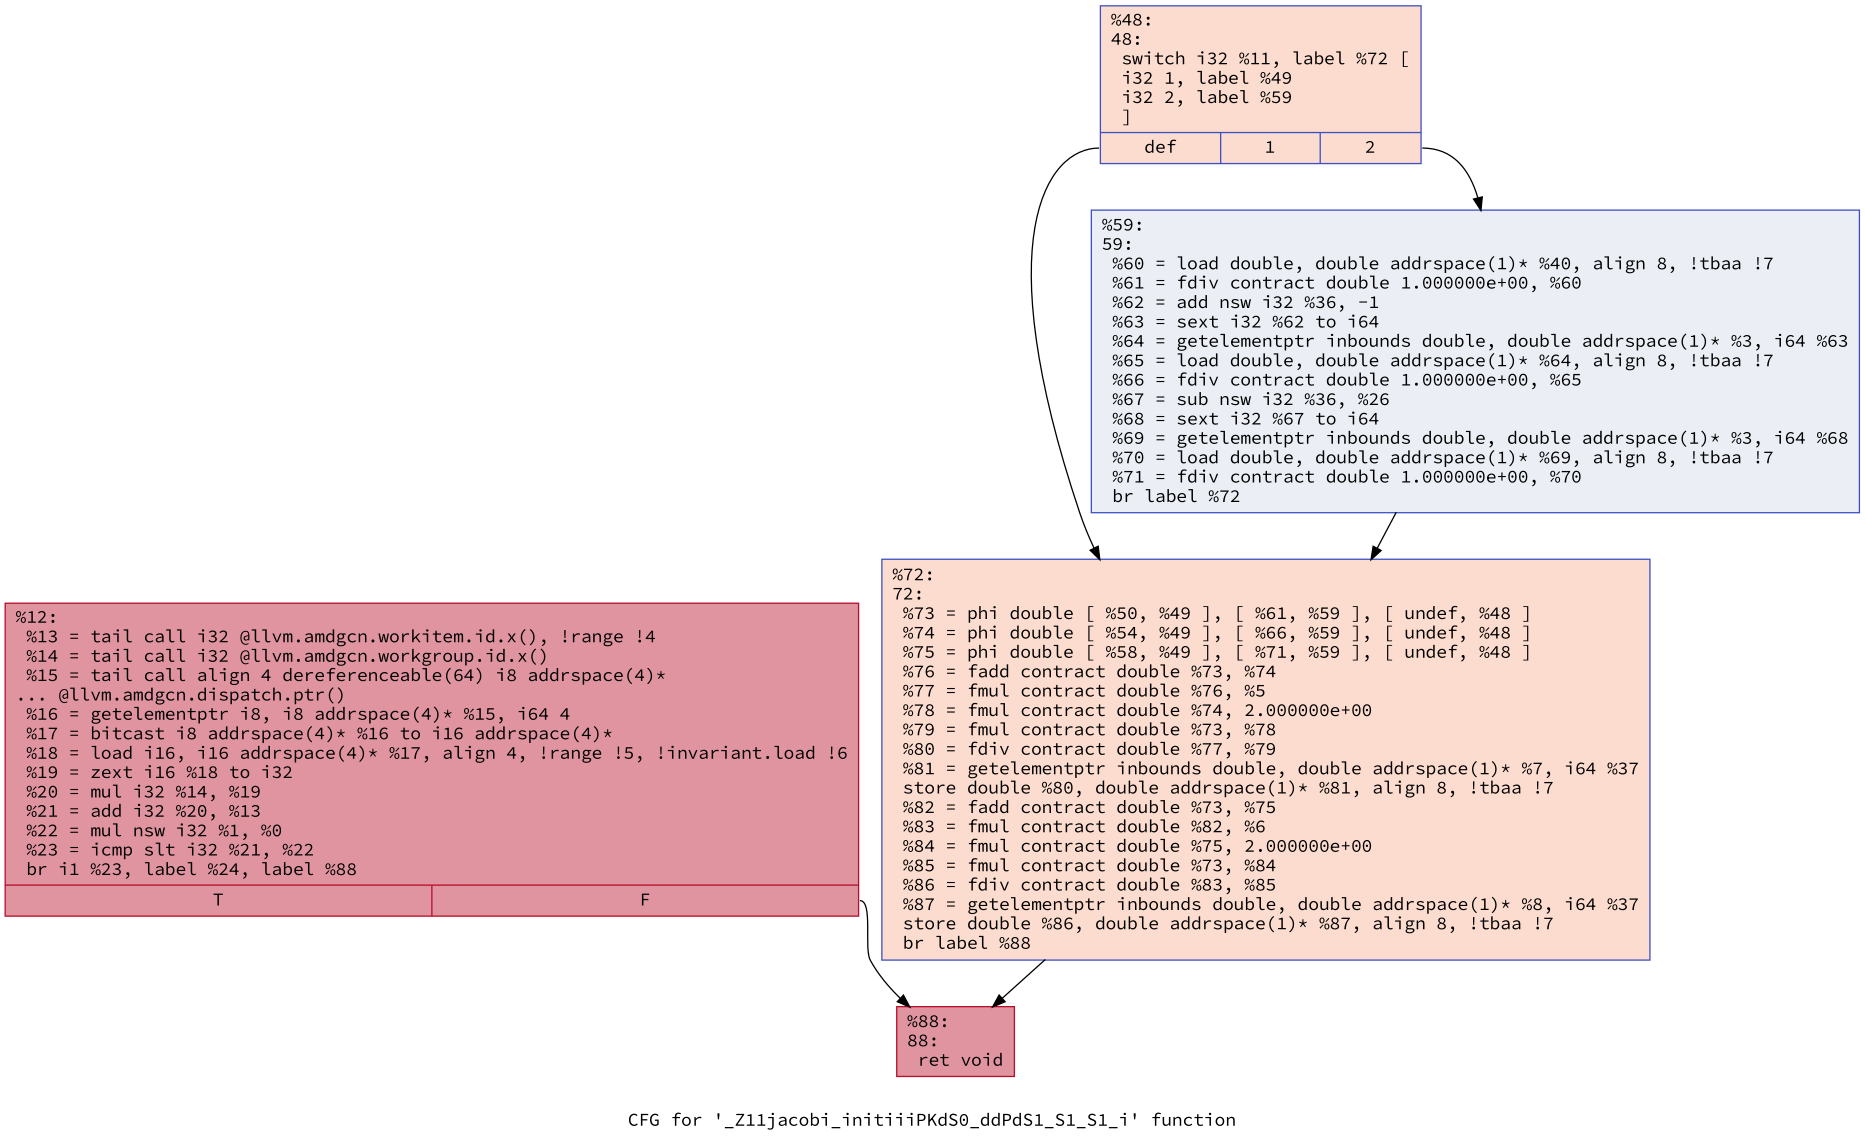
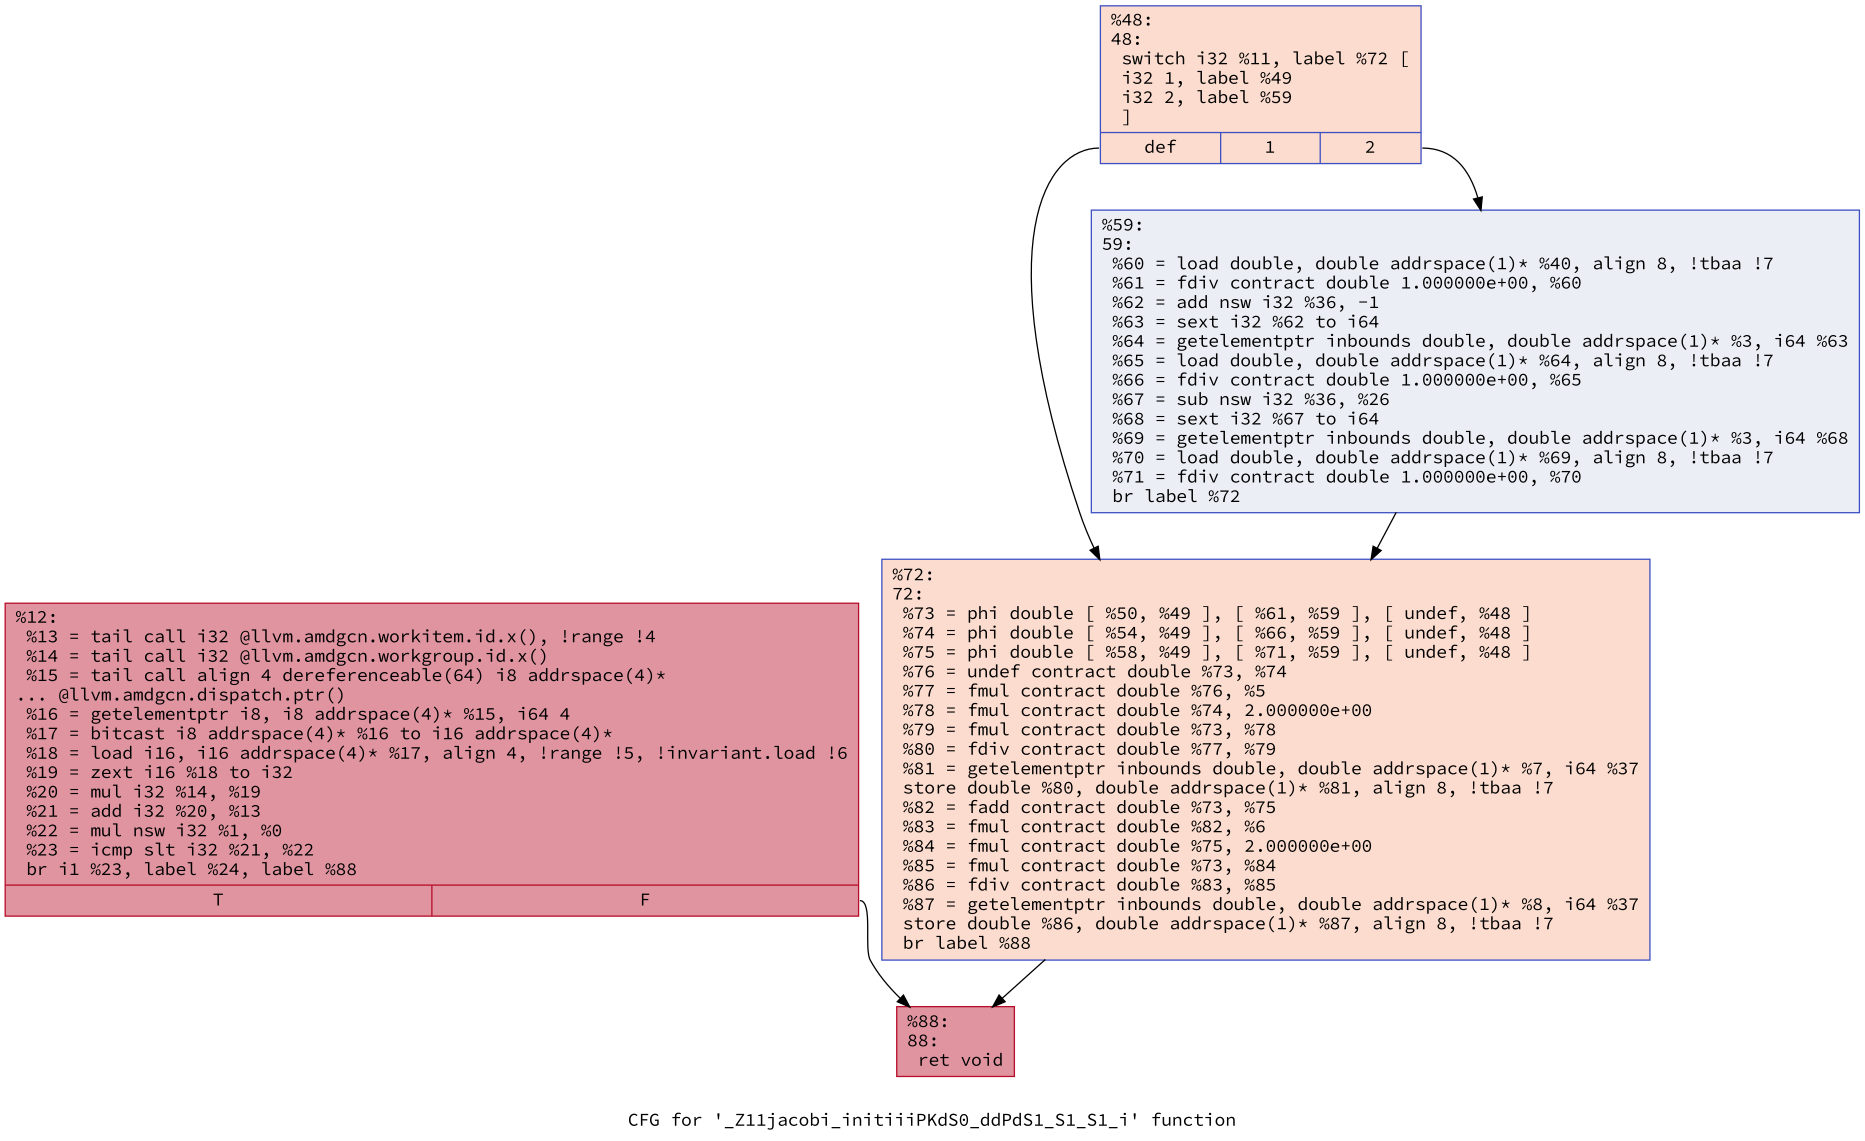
(1085, 672) -> (1090, 672)
